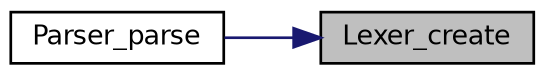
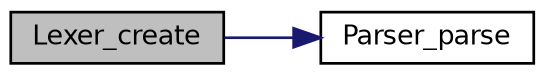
(259, 38) -> (259, 38)
